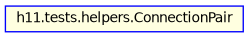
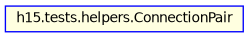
(124, 19) -> (124, 19)
